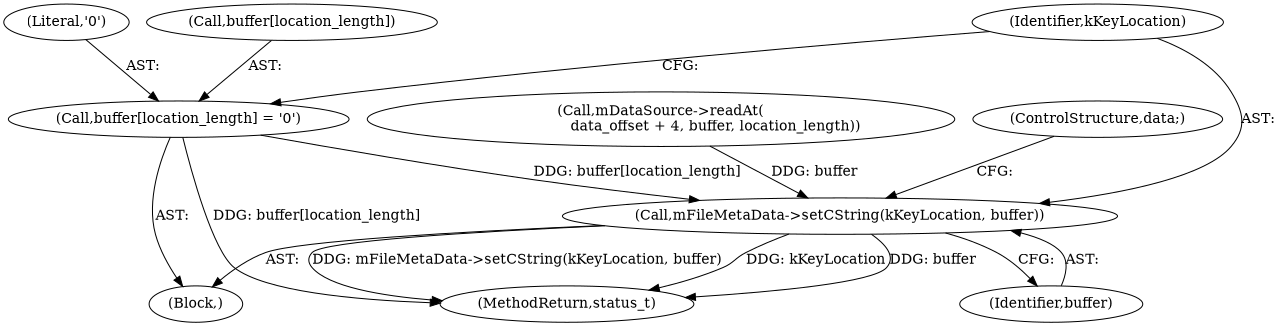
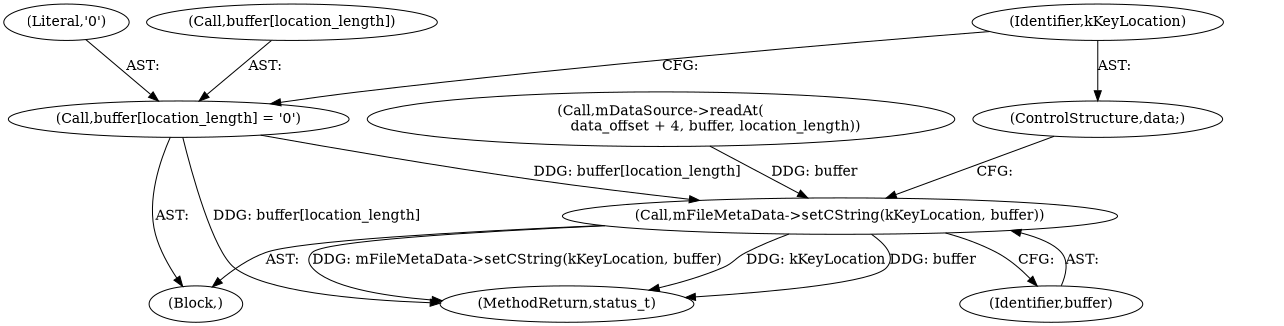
(1216, 159) -> (1098, 66)
